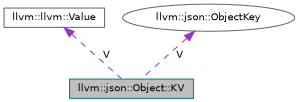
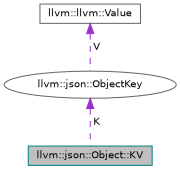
(178, 55) -> (95, 122)
(97, 57) -> (90, 52)
